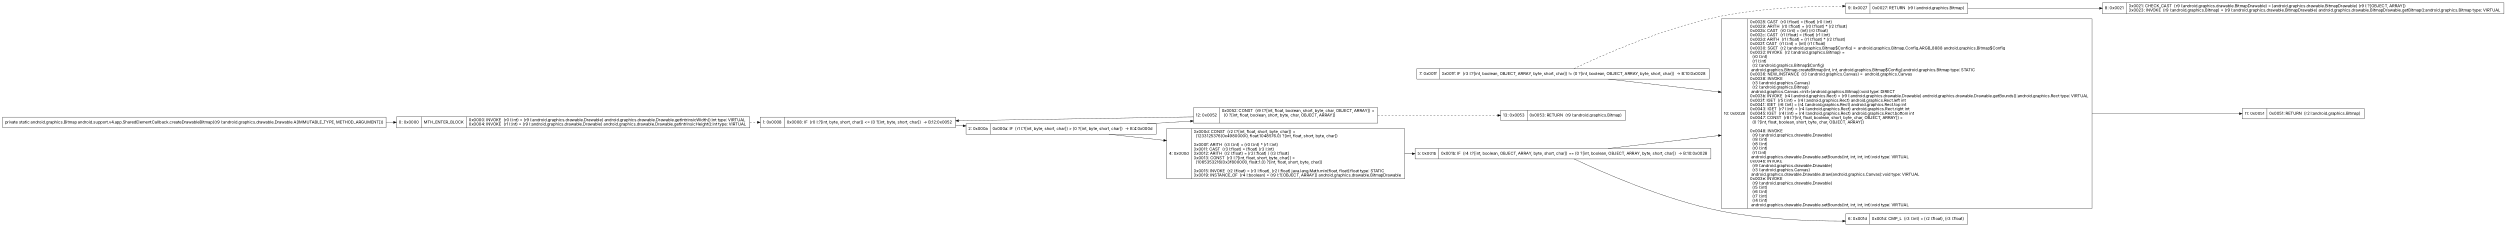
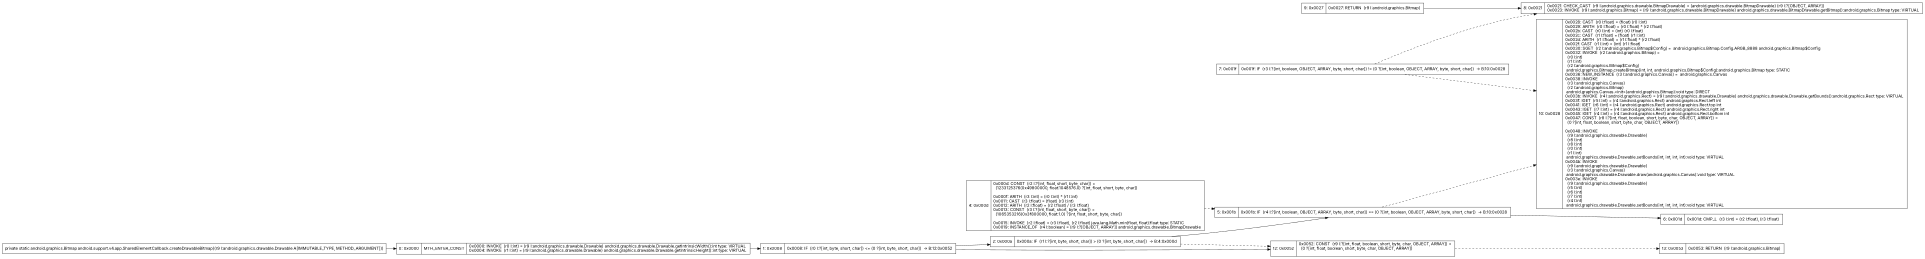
(1704, 20) -> (1453, 34)
(1663, 85) -> (1469, 82)
(2303, 114) -> none
(1076, 119) -> (1112, 250)
(444, 122) -> (444, 248)
(754, 122) -> (754, 249)
(1169, 122) -> (1224, 245)
(1136, 137) -> (1249, 228)
(1663, 142) -> (1458, 186)
(1408, 154) -> (1208, 209)
